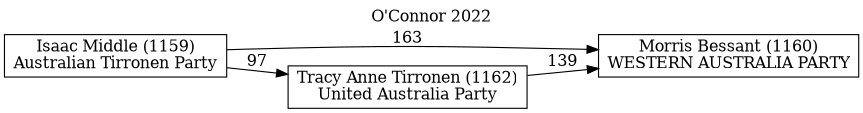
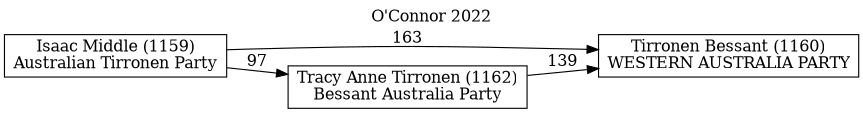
(729, 56) -> (729, 56)
(408, 87) -> (408, 87)
